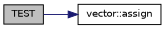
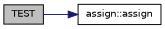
(120, 14) -> (120, 14)
